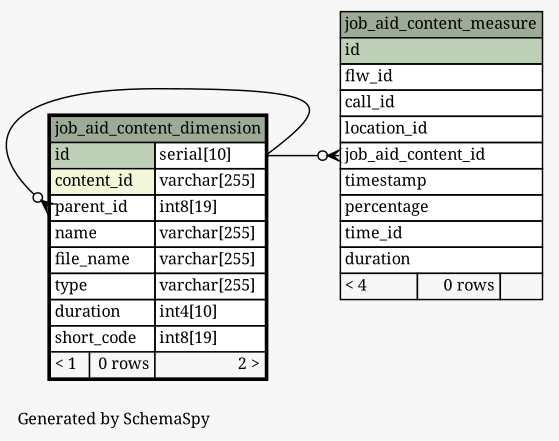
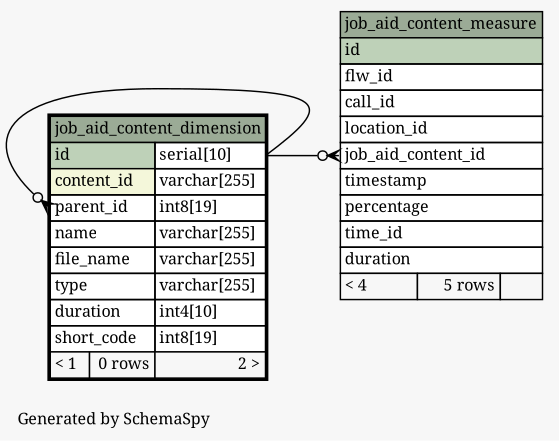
(470, 286) -> (470, 286)
